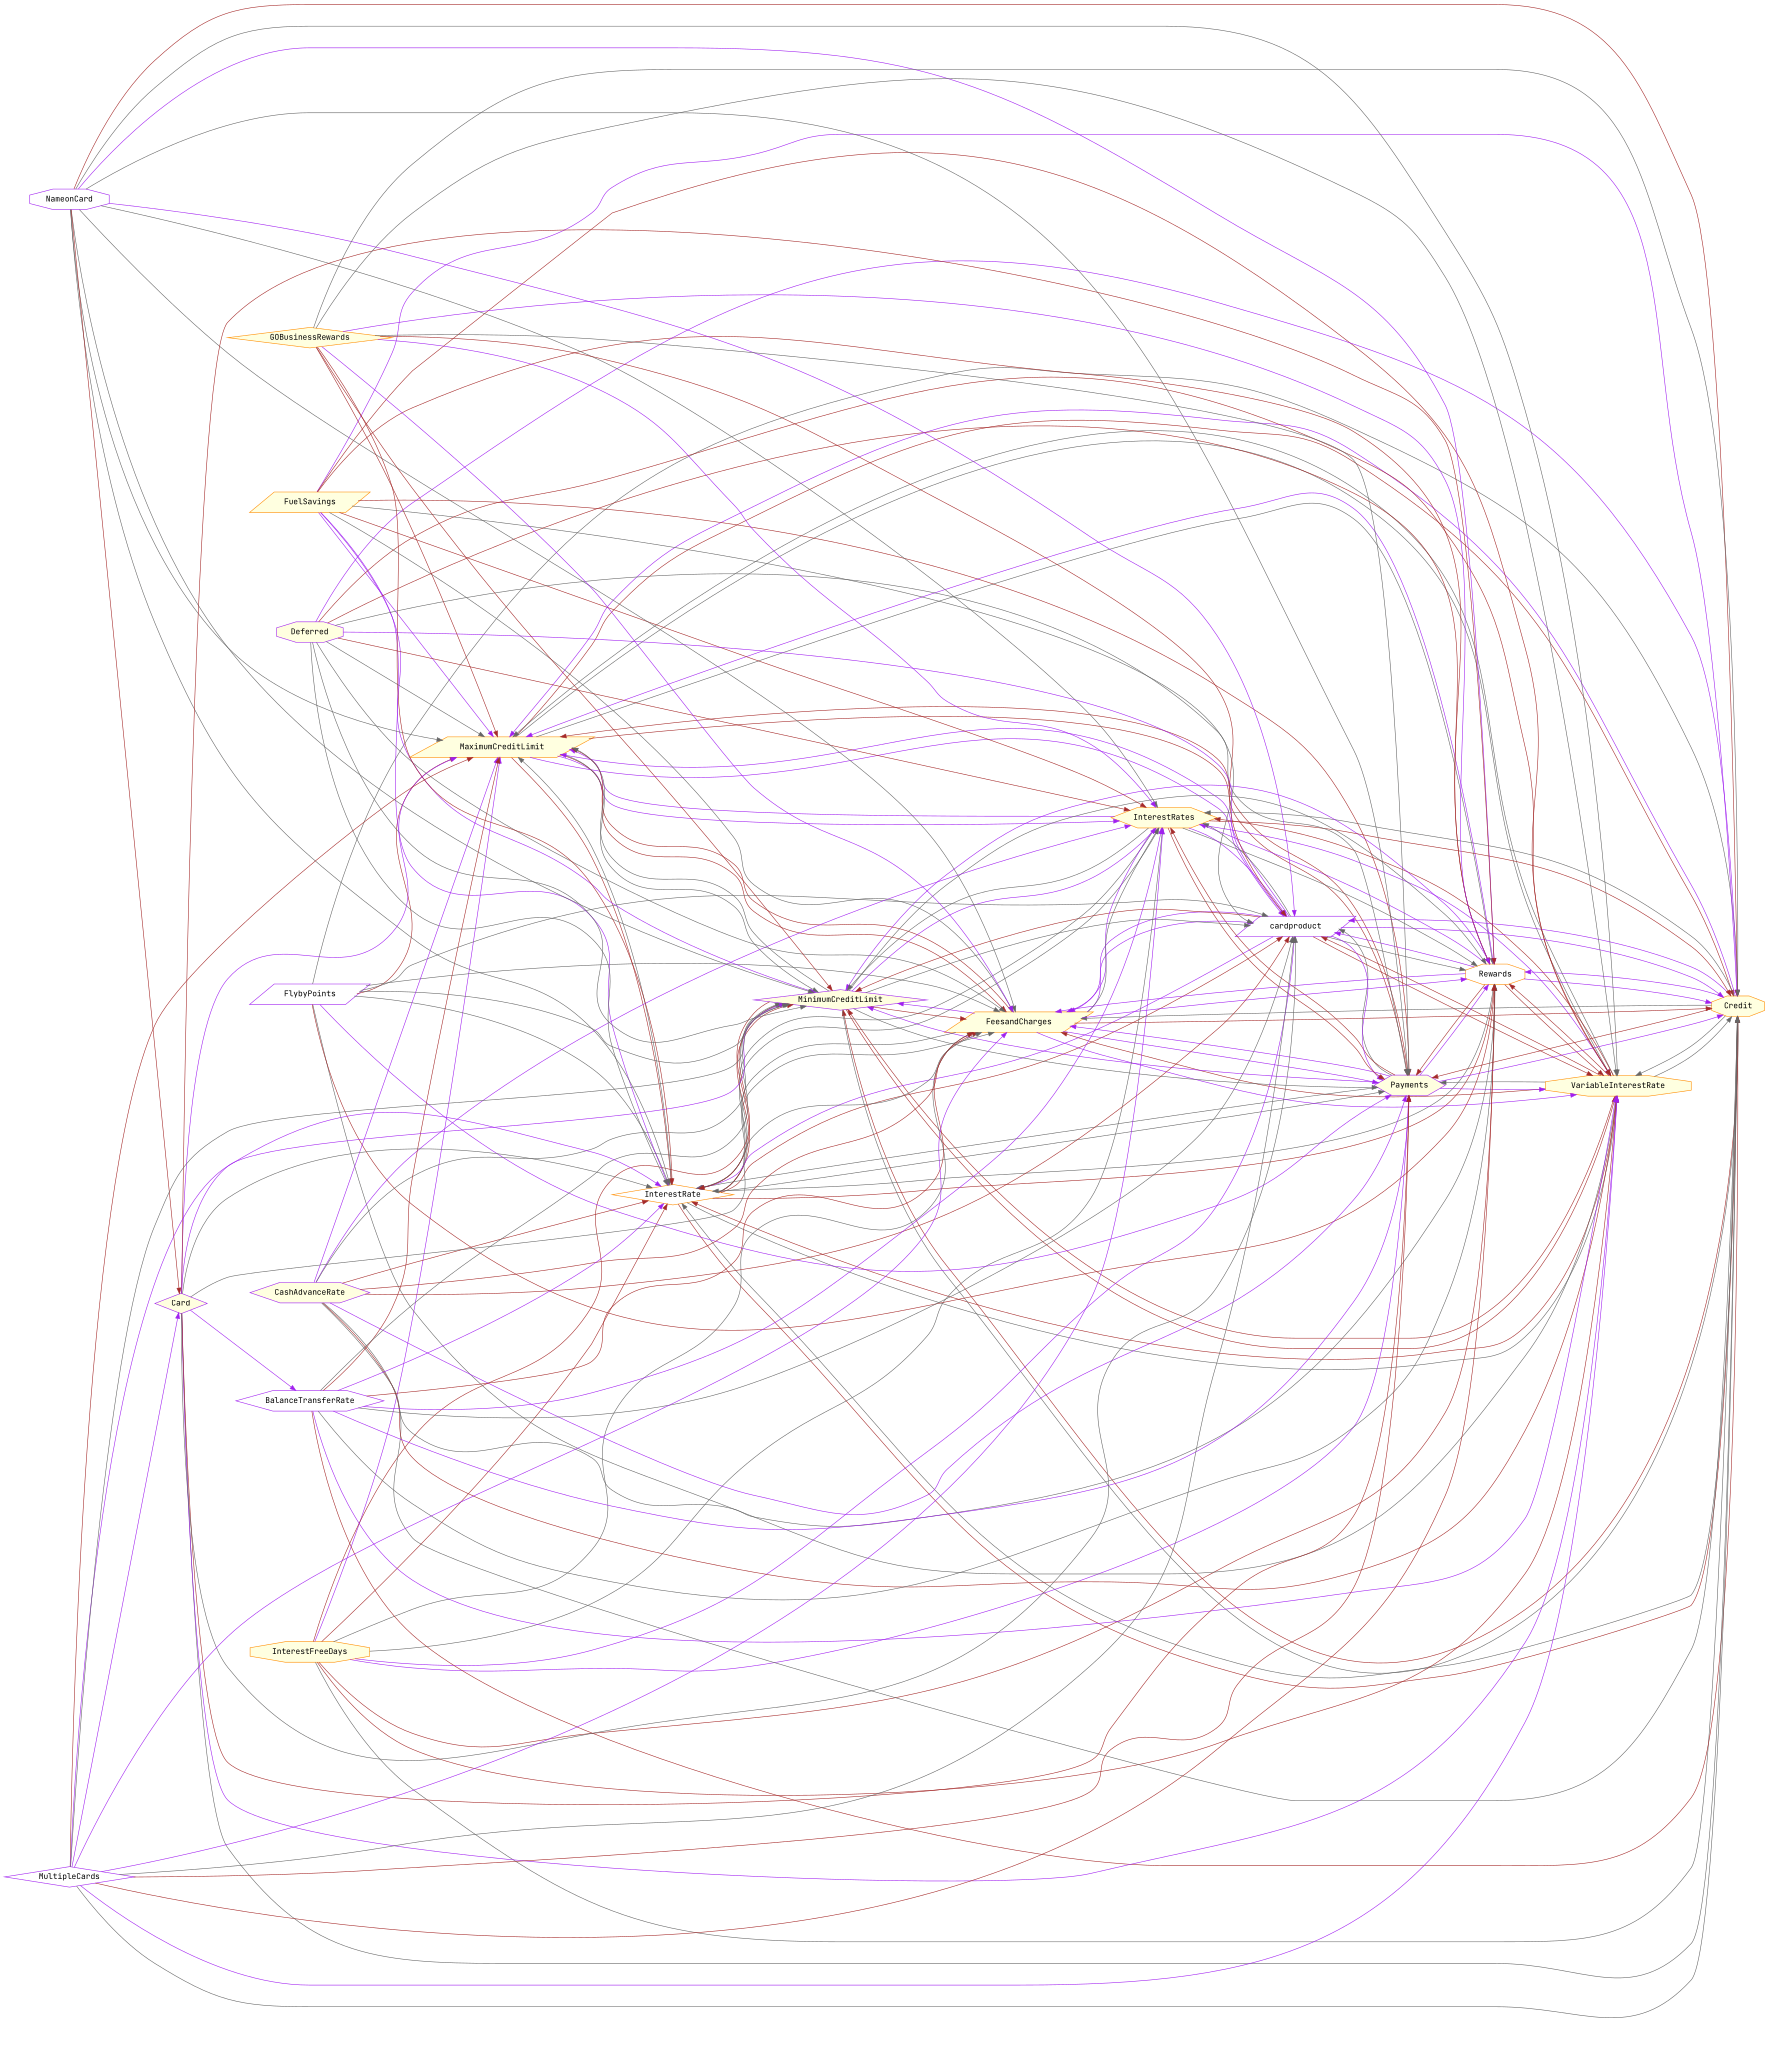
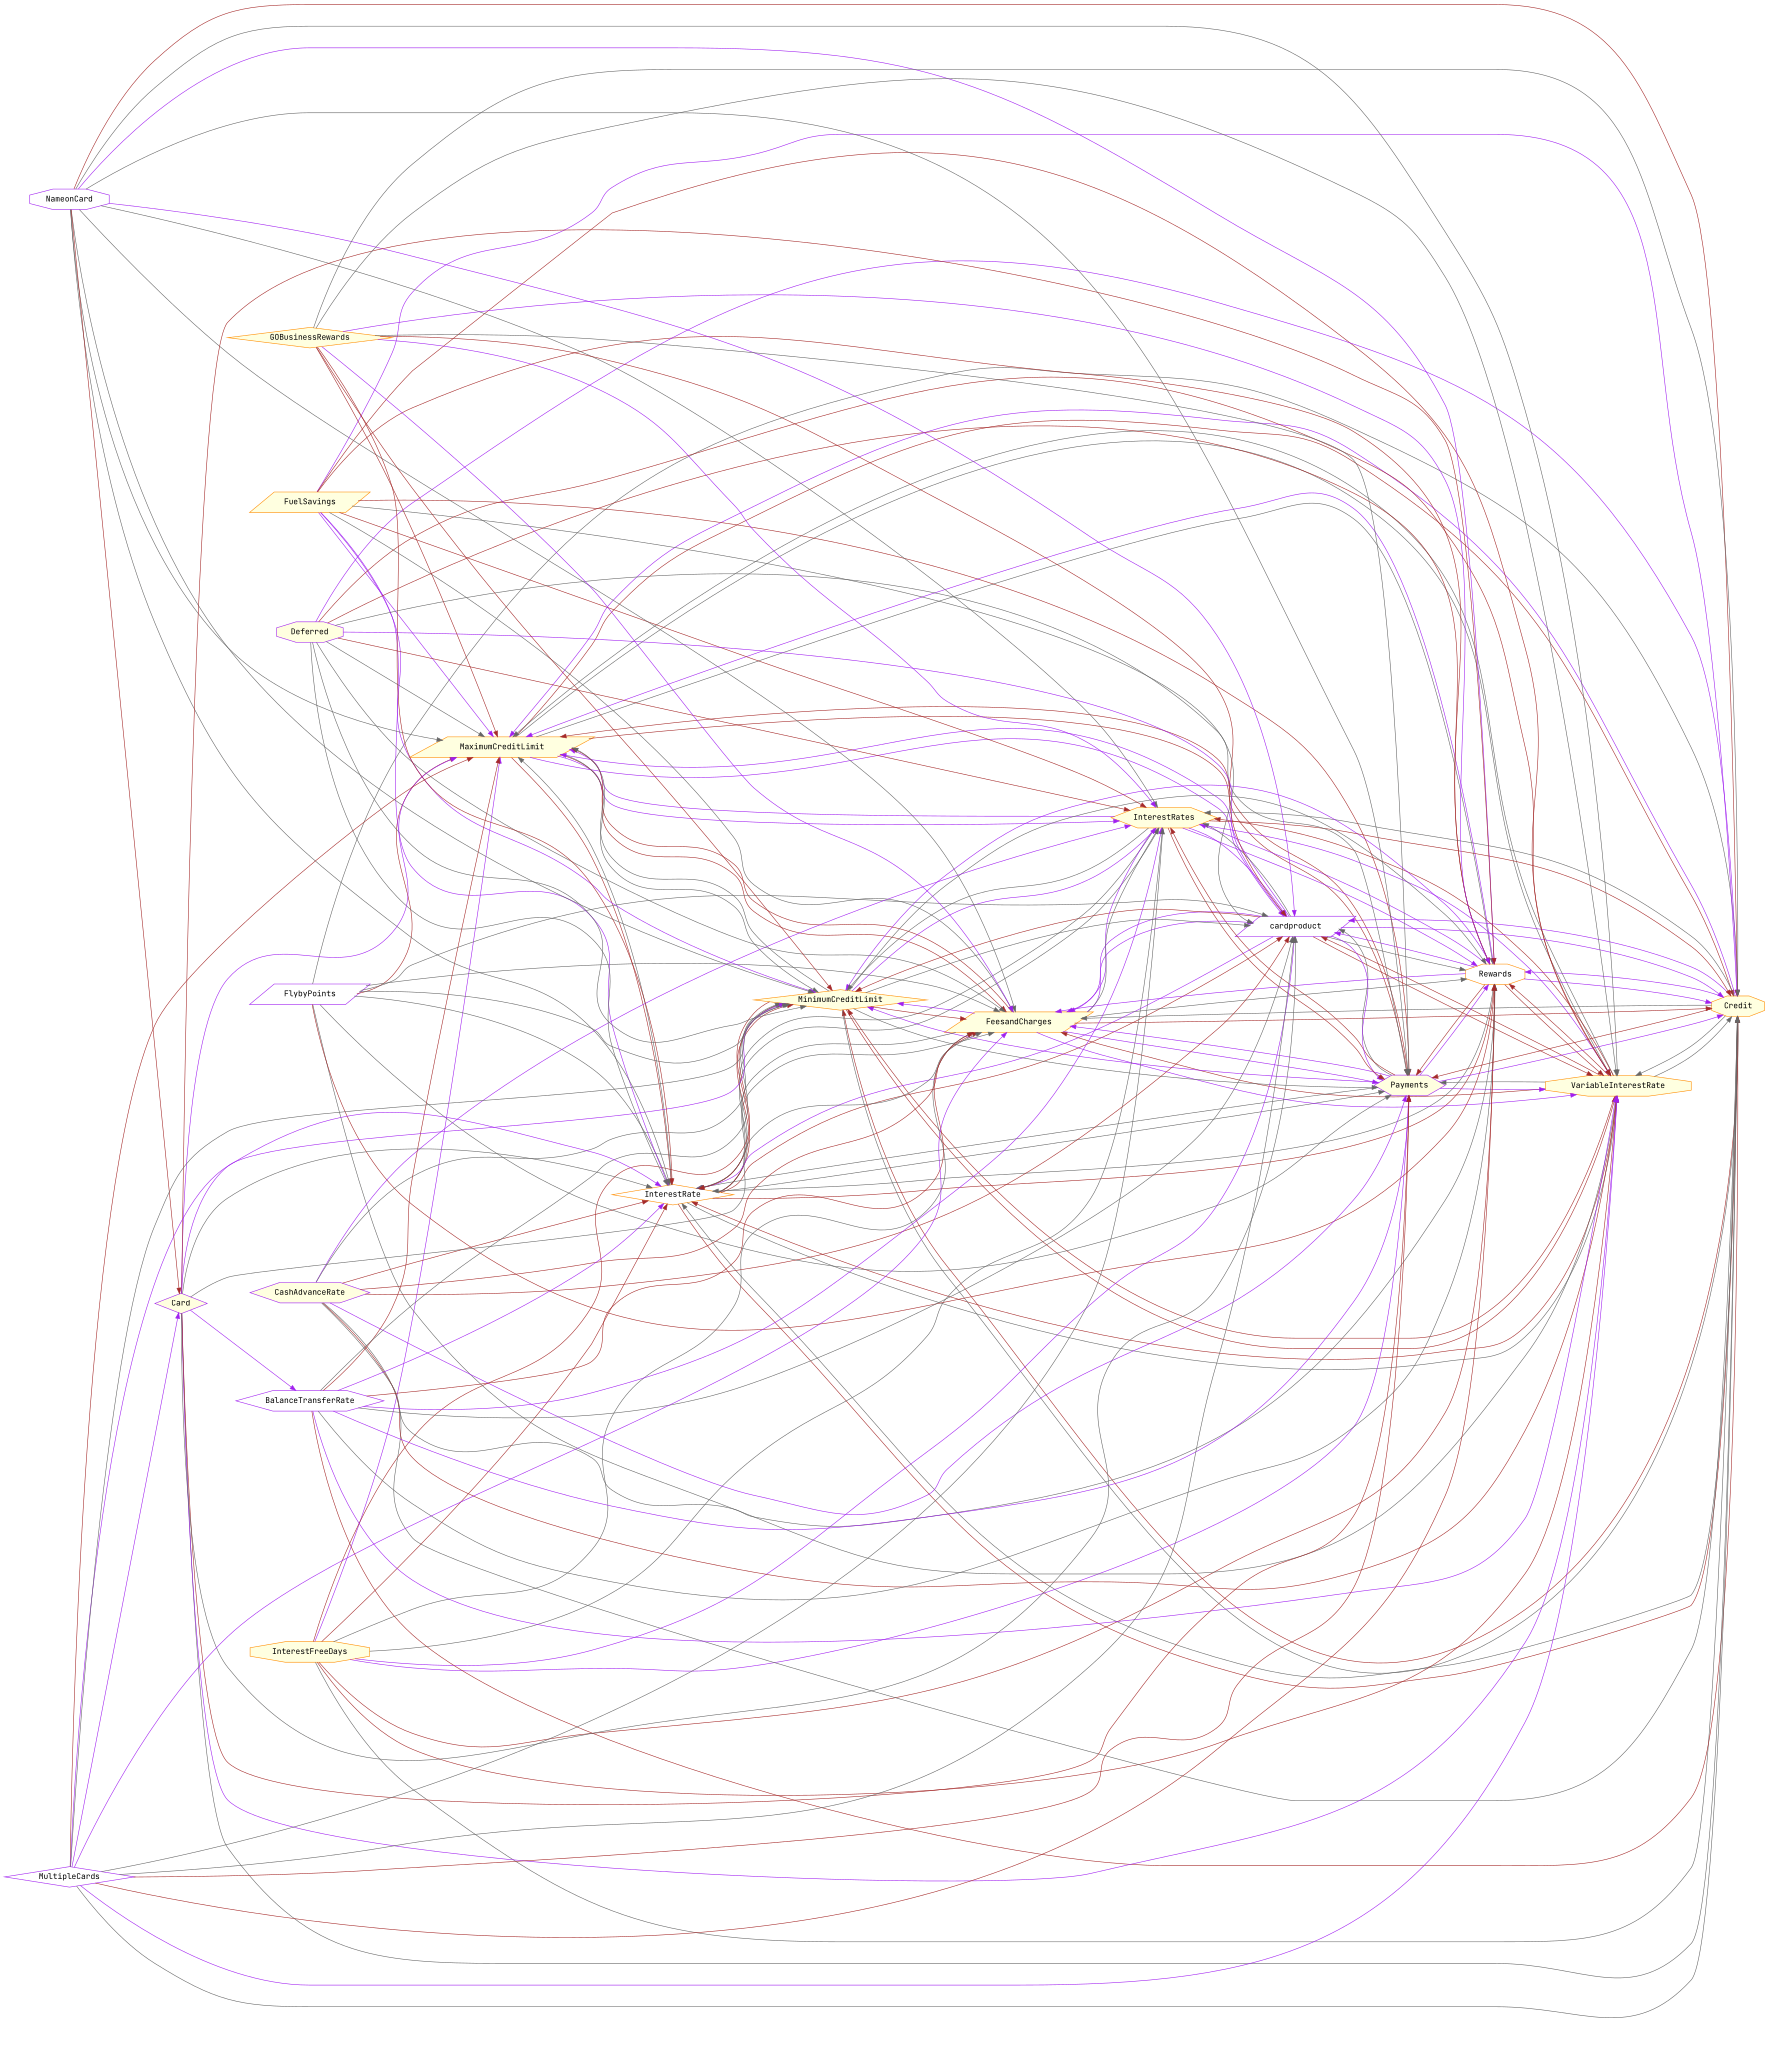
(1309, 878) -> (1309, 878)
(1271, 998) -> (1271, 998)
(840, 1000) -> (840, 1000)
(405, 1023) -> none
(807, 1261) -> (807, 1261)
(860, 1563) -> (860, 1563)
